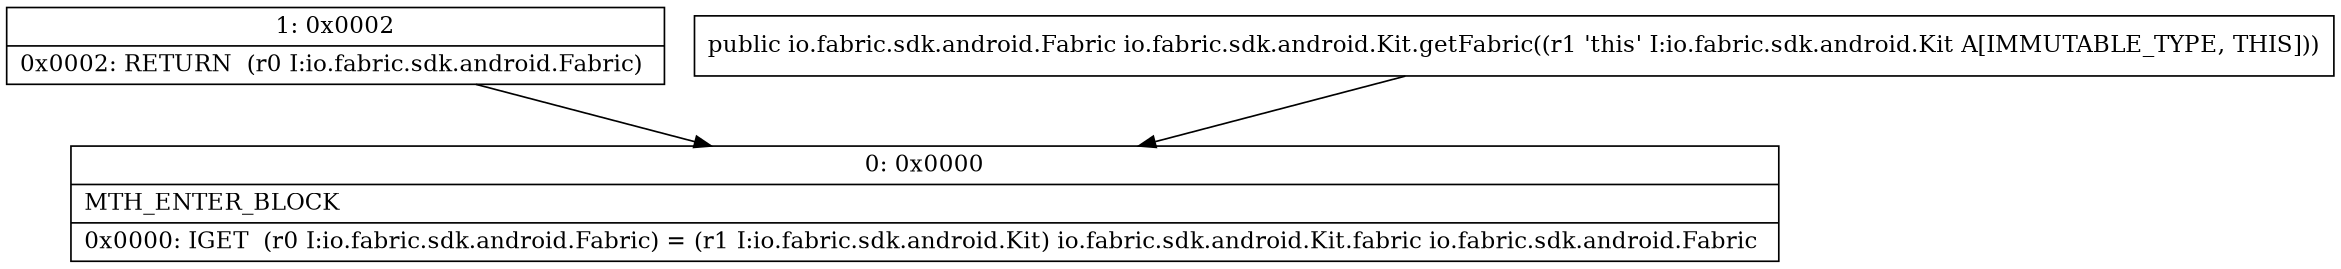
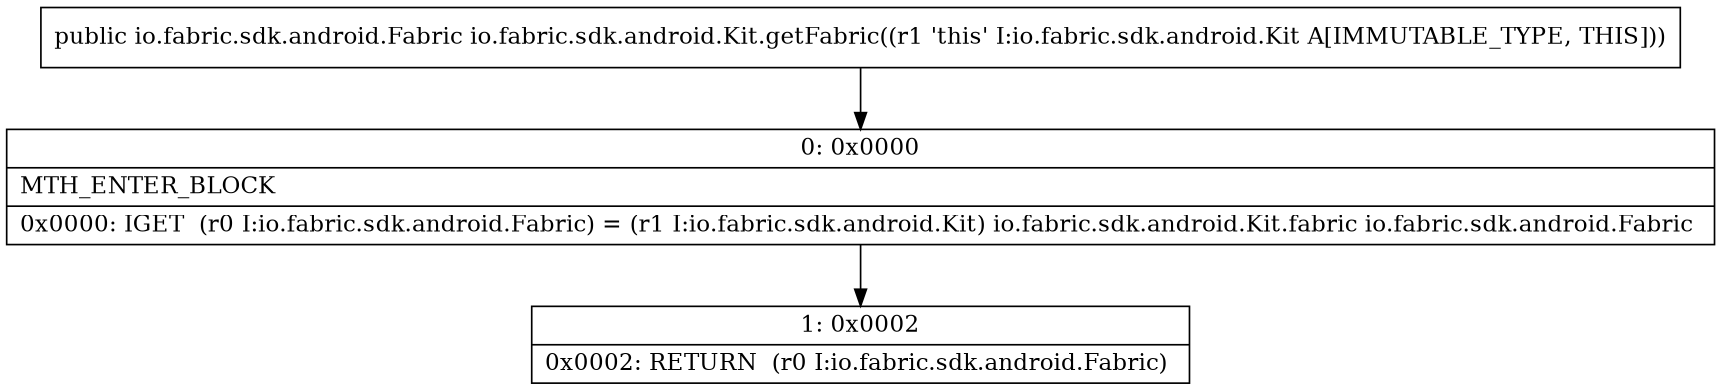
(585, 113) -> (861, 267)
